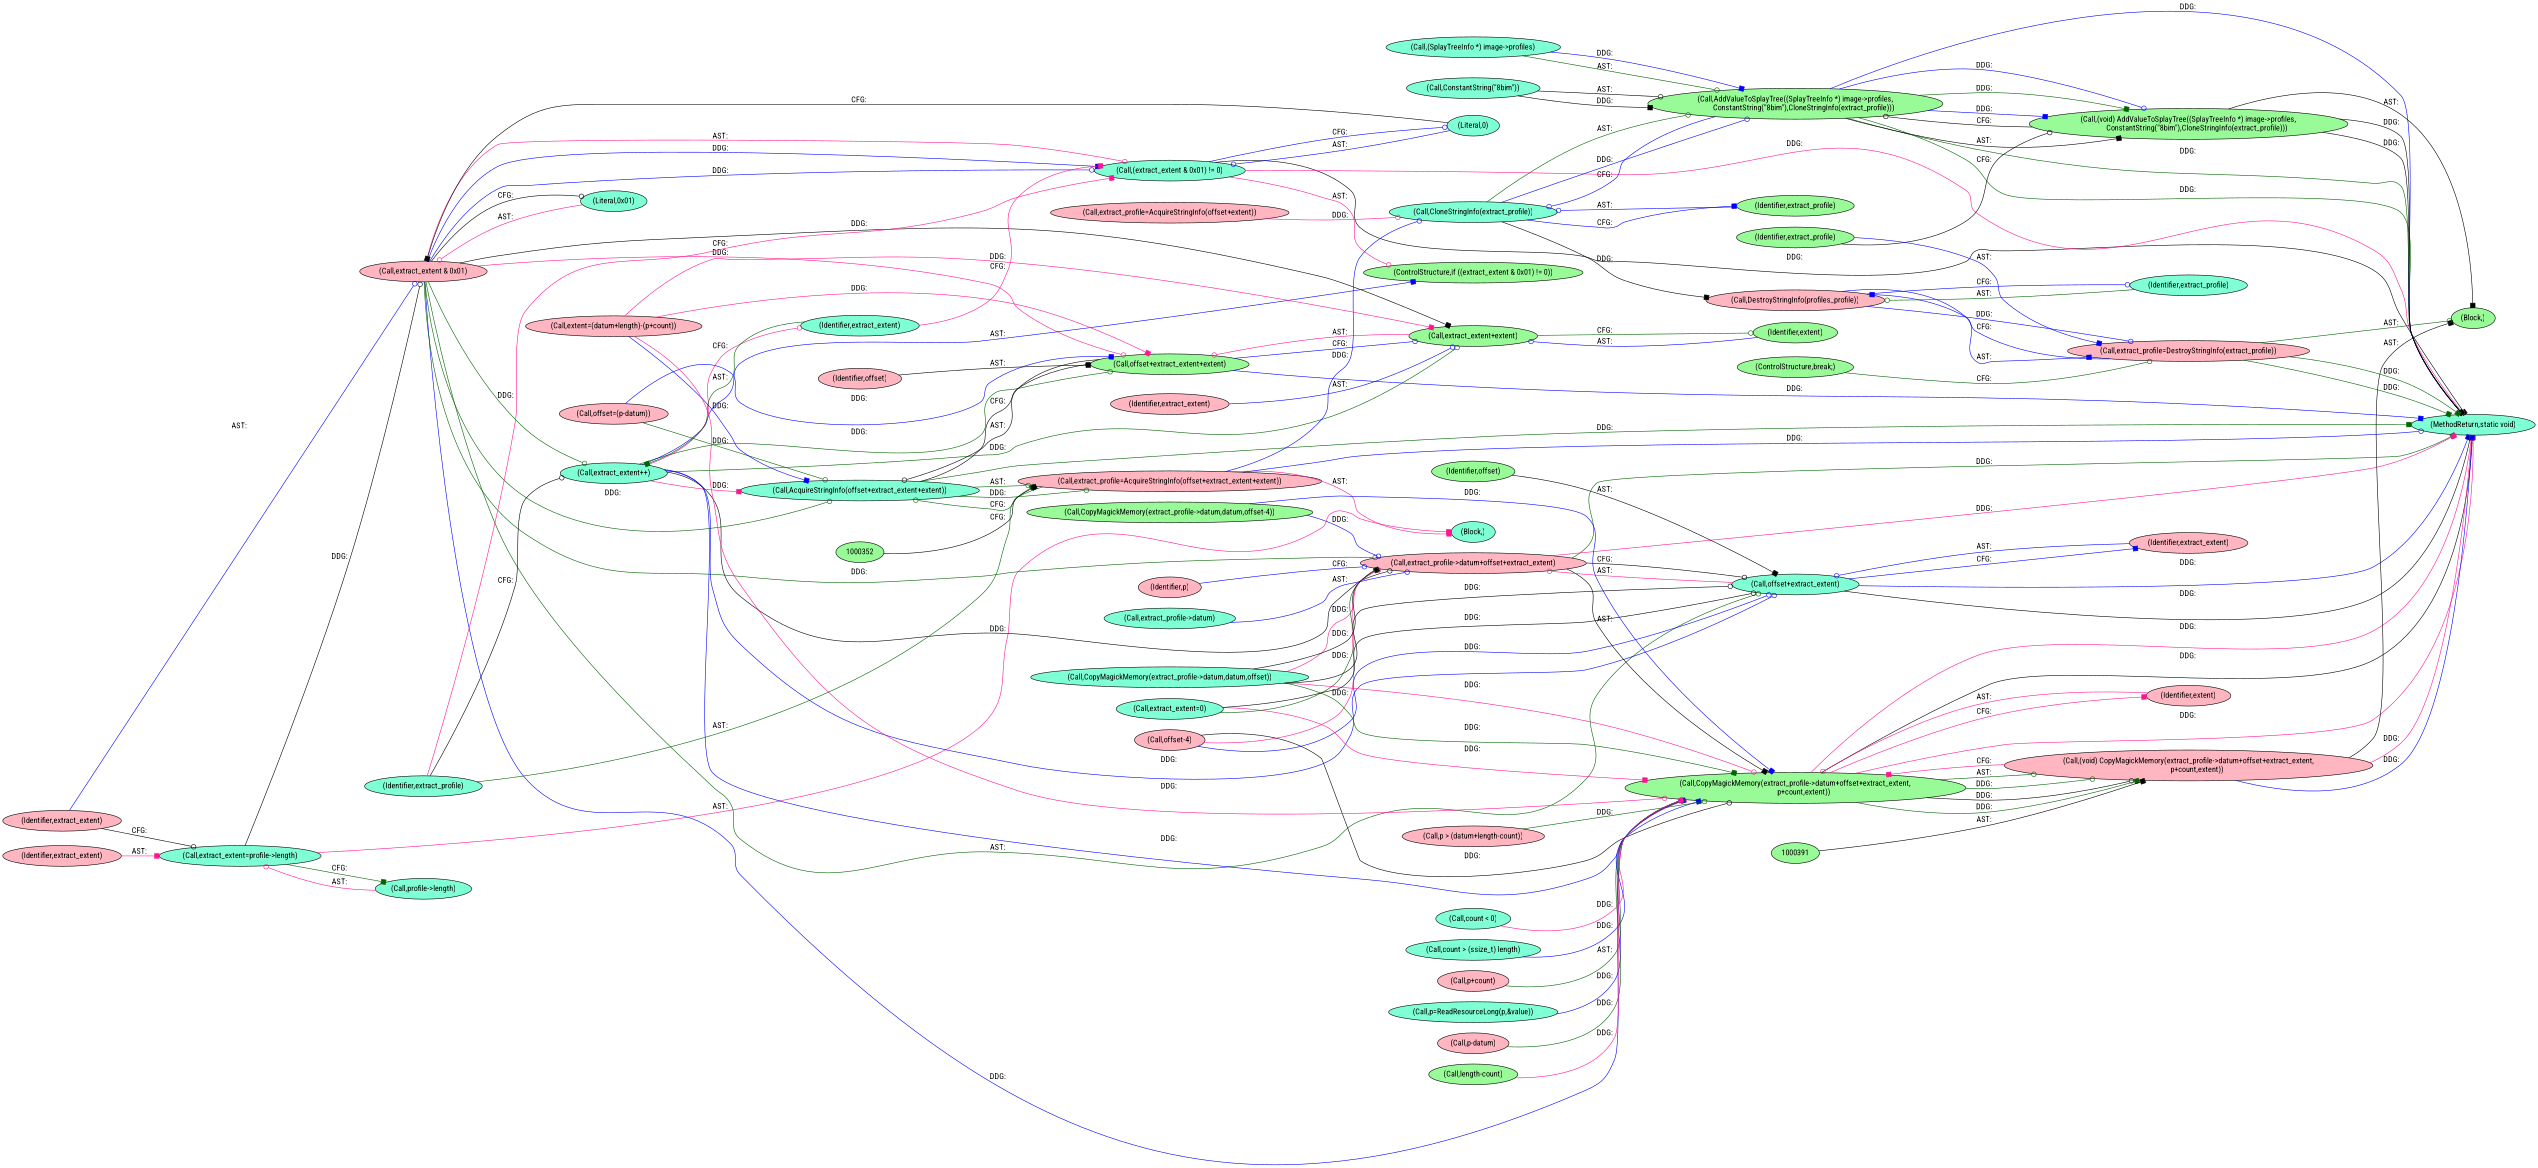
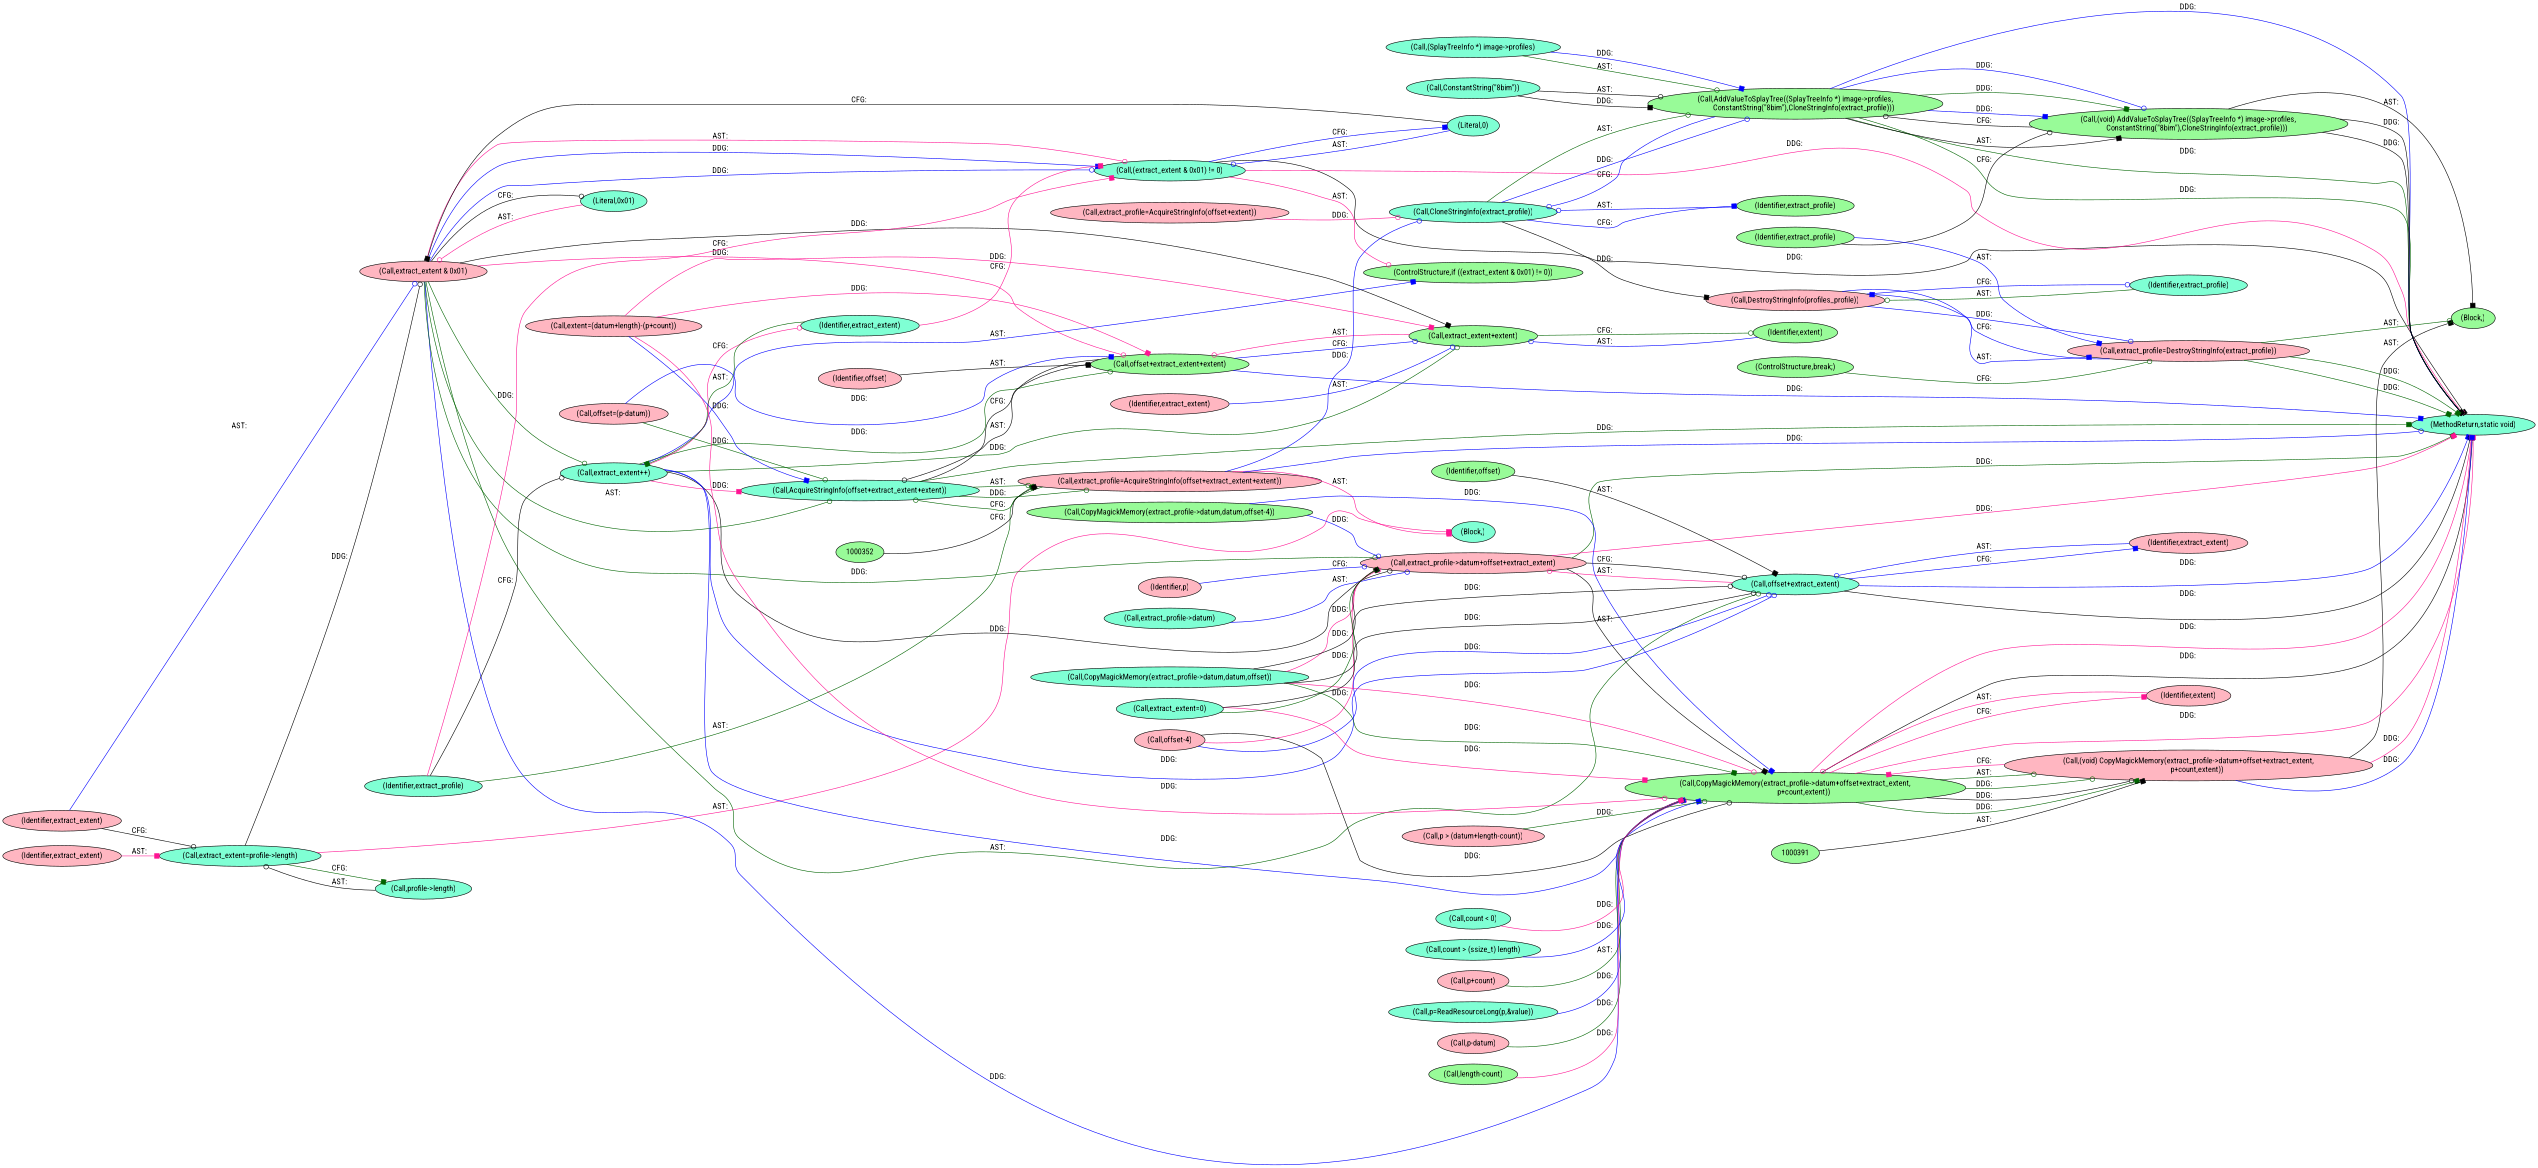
(1325, 139) -> (1324, 139)
(614, 493) -> (614, 493)
(321, 884) -> (321, 884)
